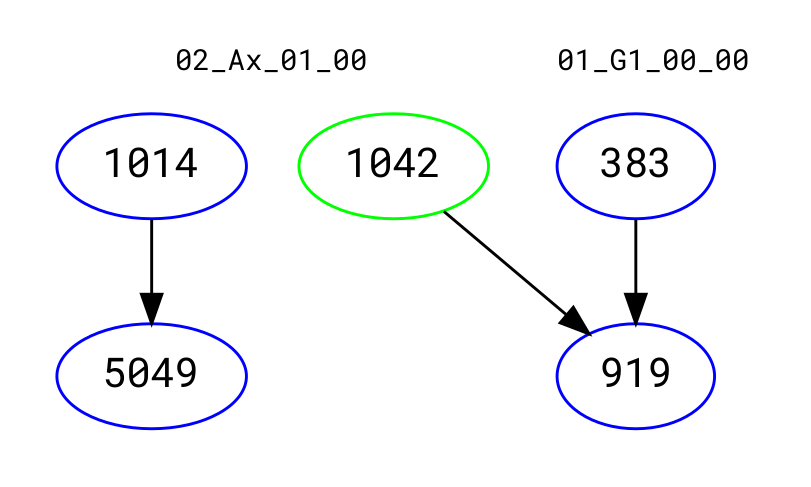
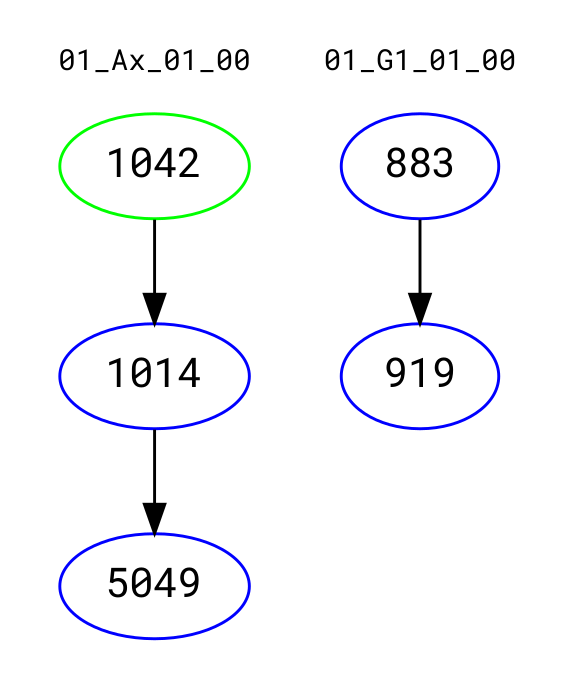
(273, 63) -> (156, 63)
(655, 63) -> (421, 63)
(636, 166) -> (420, 166)
(493, 253) -> (155, 257)
